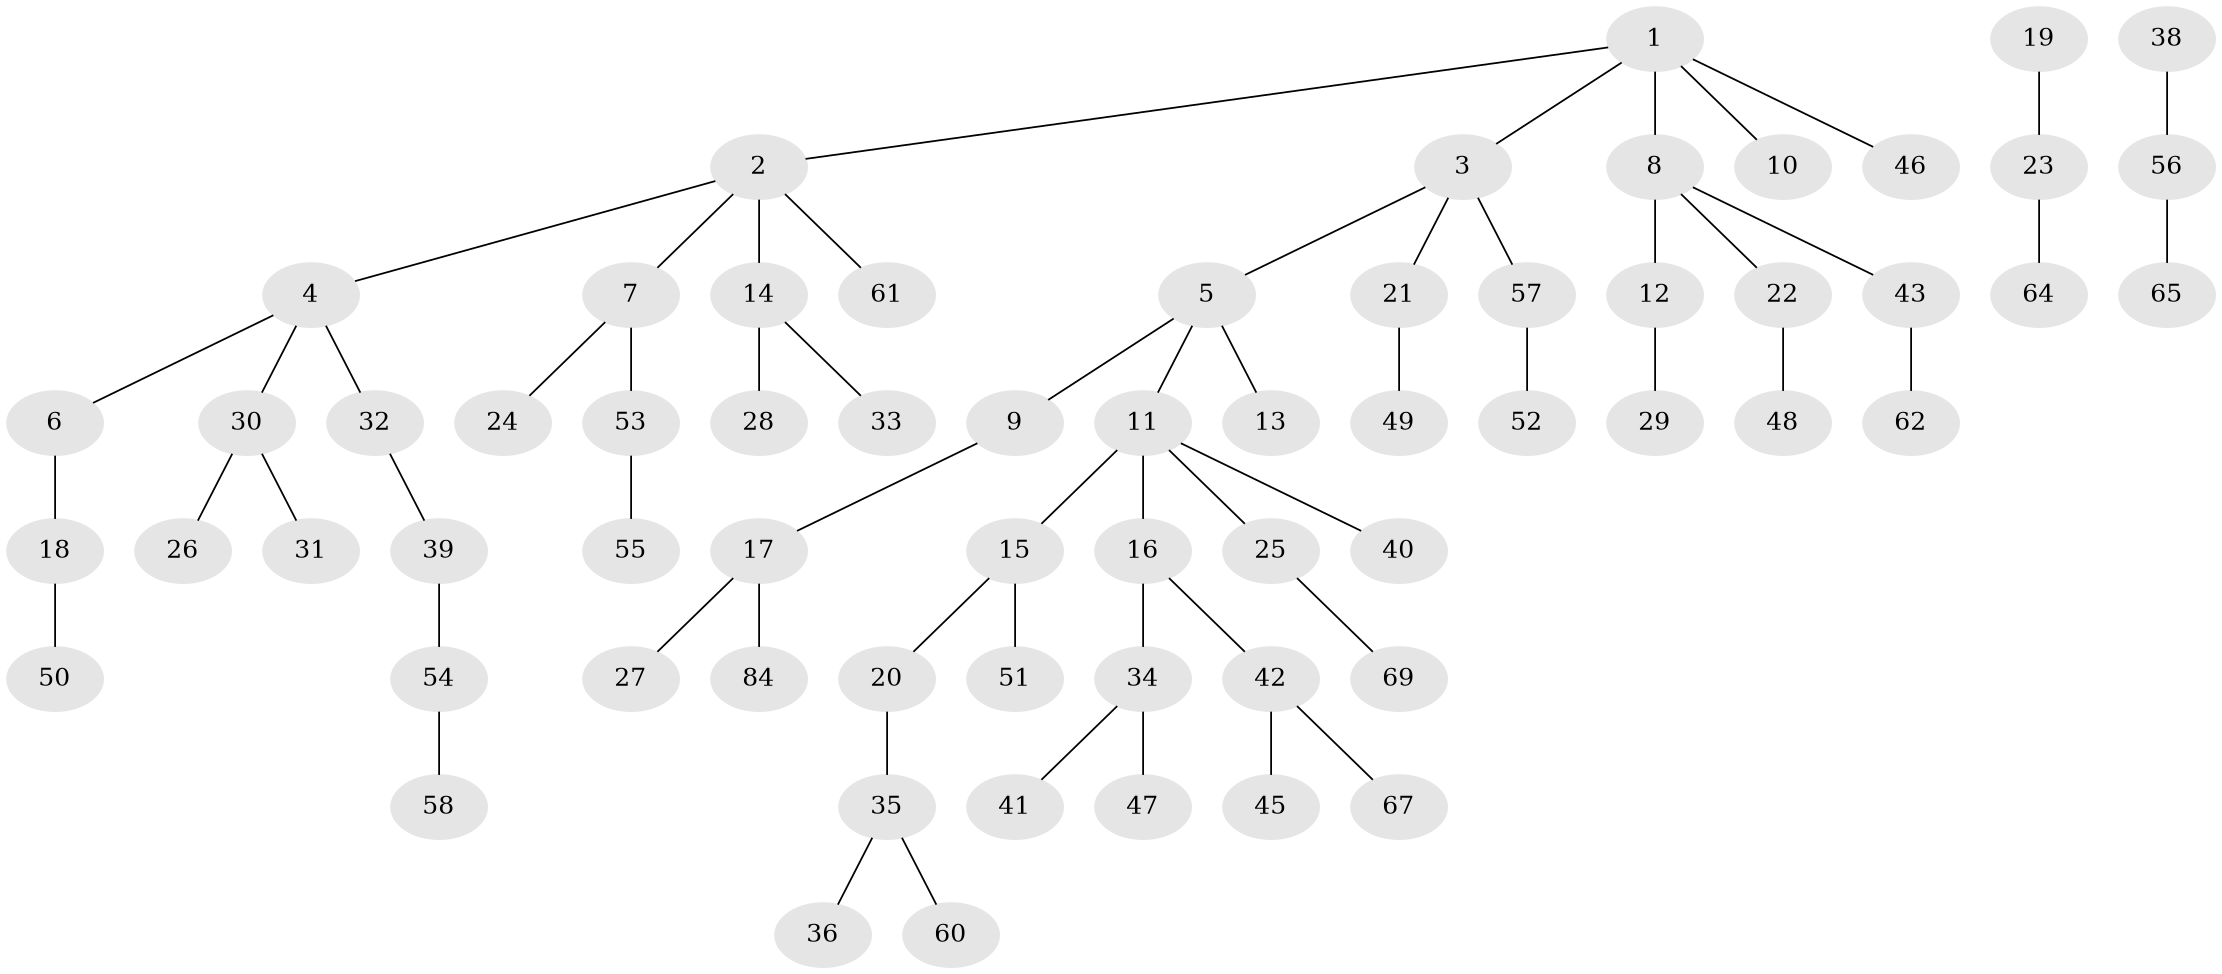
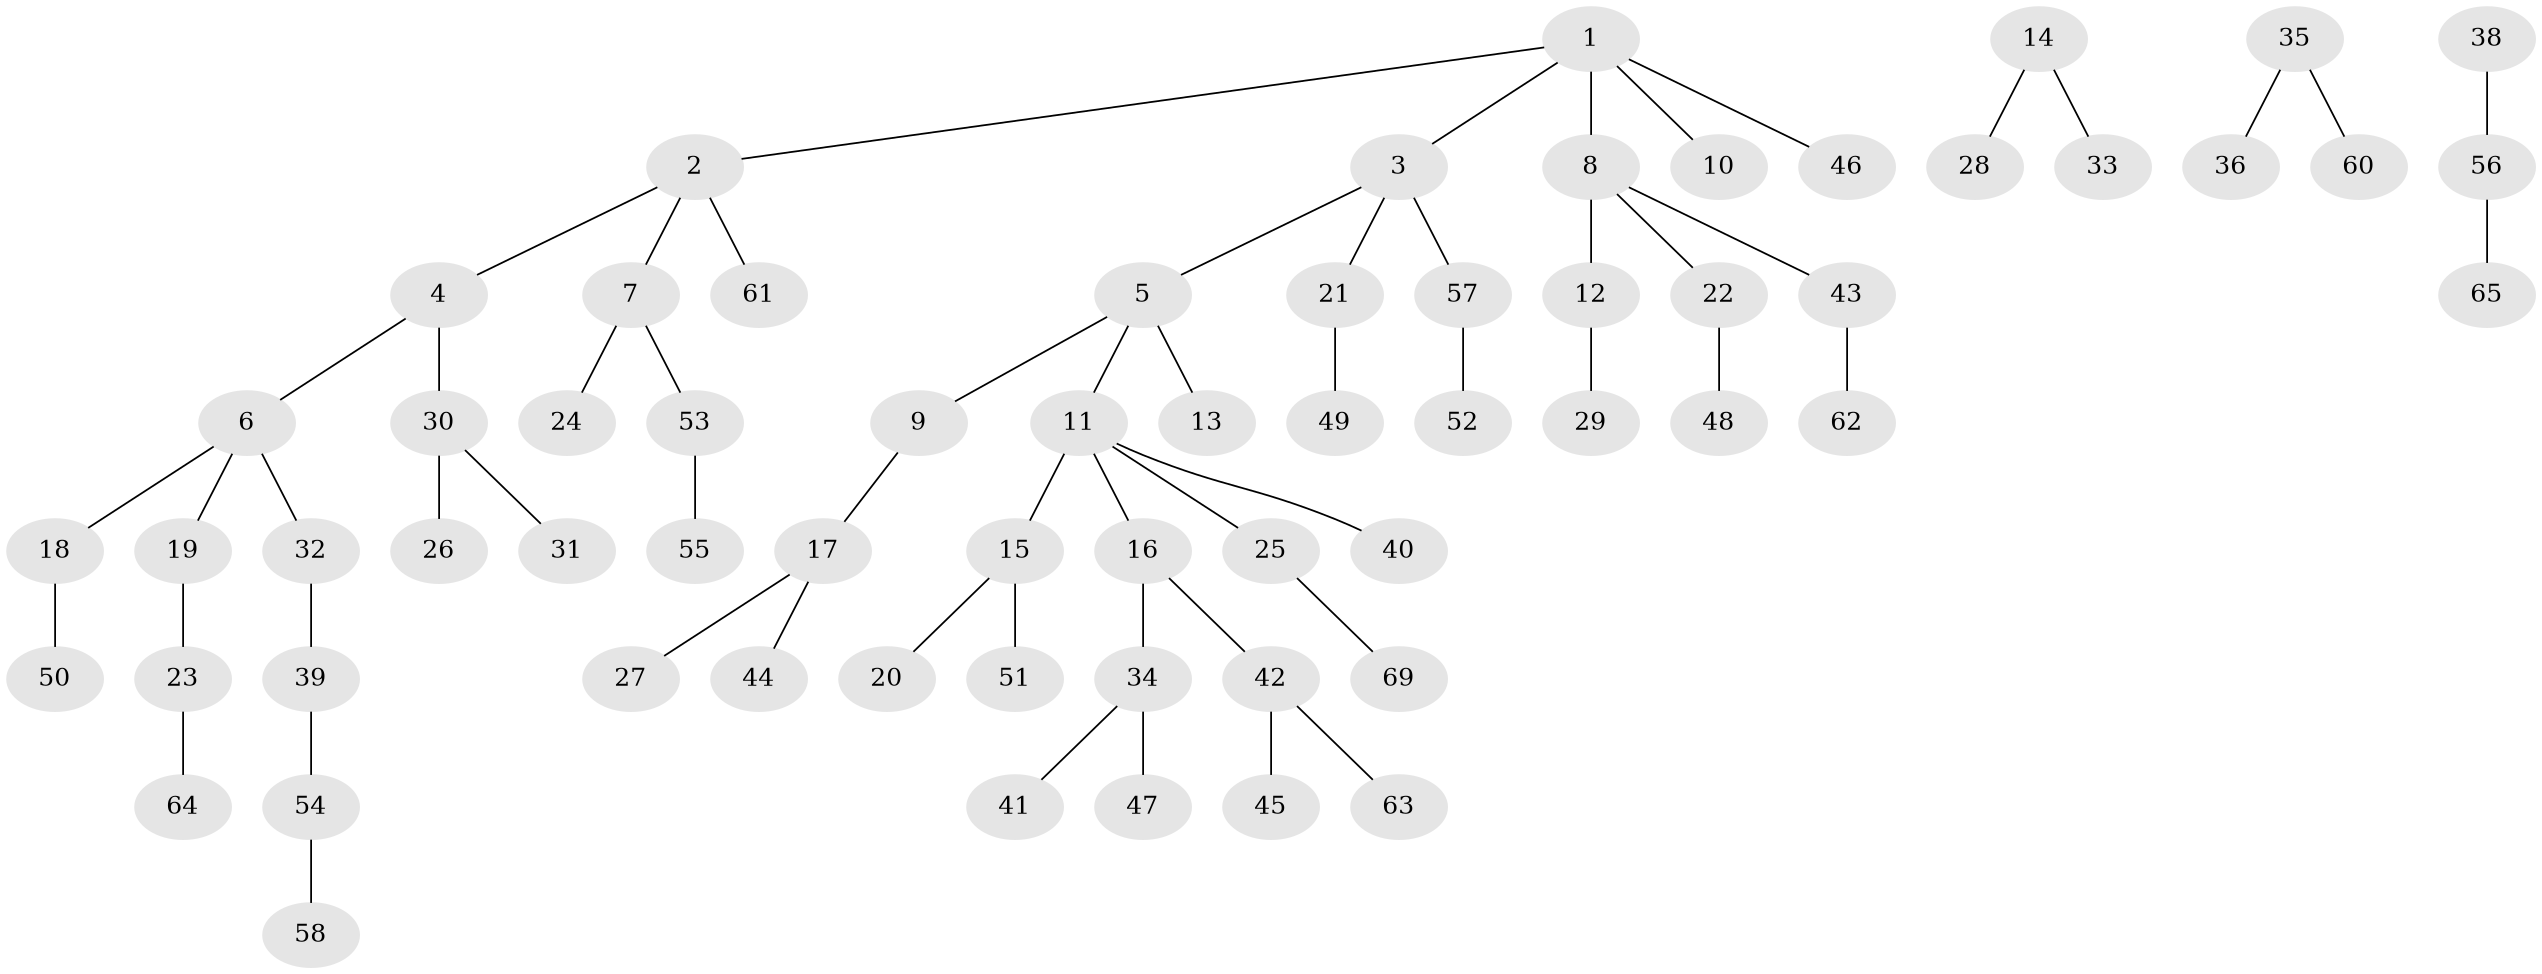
(759, 231) -> none
(343, 359) -> (279, 487)
none -> (215, 487)
(759, 679) -> (759, 679)
(887, 743) -> none
(1399, 807) -> (1399, 807)
